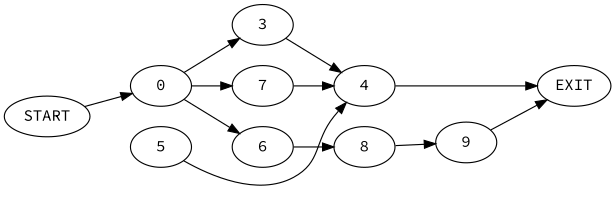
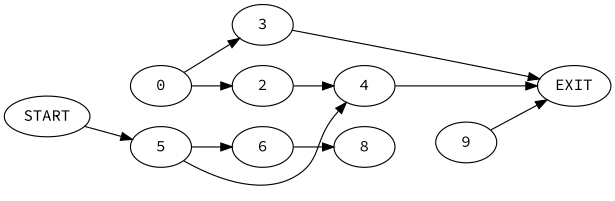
(309, 52) -> (410, 53)
(263, 86) -> (263, 86)
(103, 102) -> (103, 131)
(207, 113) -> (206, 147)
(410, 145) -> none
